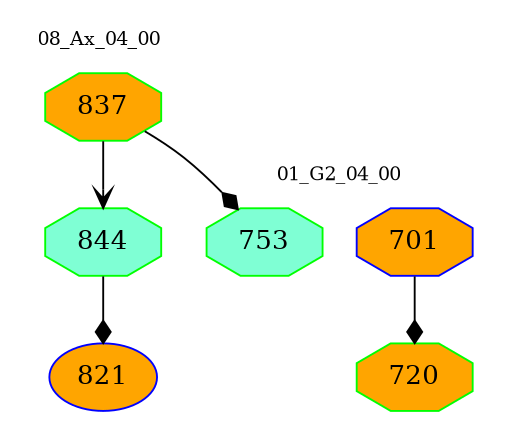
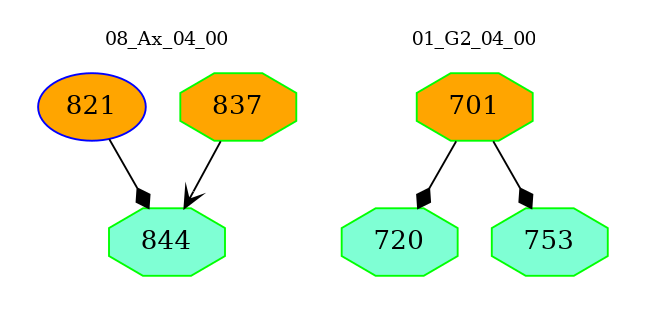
(204, 175) -> (507, 165)
(415, 242) -> (475, 107)
(103, 299) -> (123, 164)
(415, 377) -> (400, 242)
